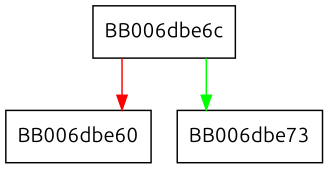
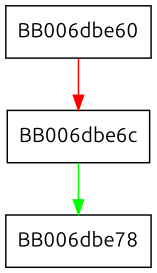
(122, 77) -> (78, 77)
(250, 137) -> (78, 241)
